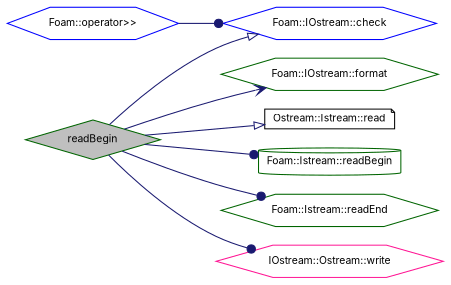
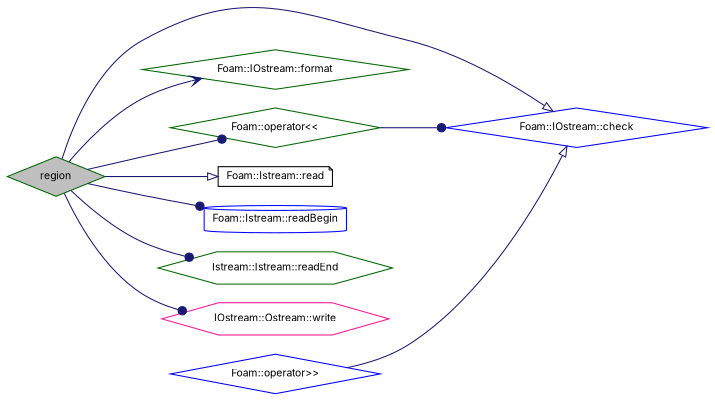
(93, 23) -> (275, 374)
(197, 23) -> (476, 285)
(330, 23) -> (577, 128)
(330, 74) -> (275, 70)
(330, 119) -> (275, 177)
none -> (275, 128)
(93, 140) -> (56, 177)
(330, 162) -> (275, 219)
(330, 210) -> (275, 268)
